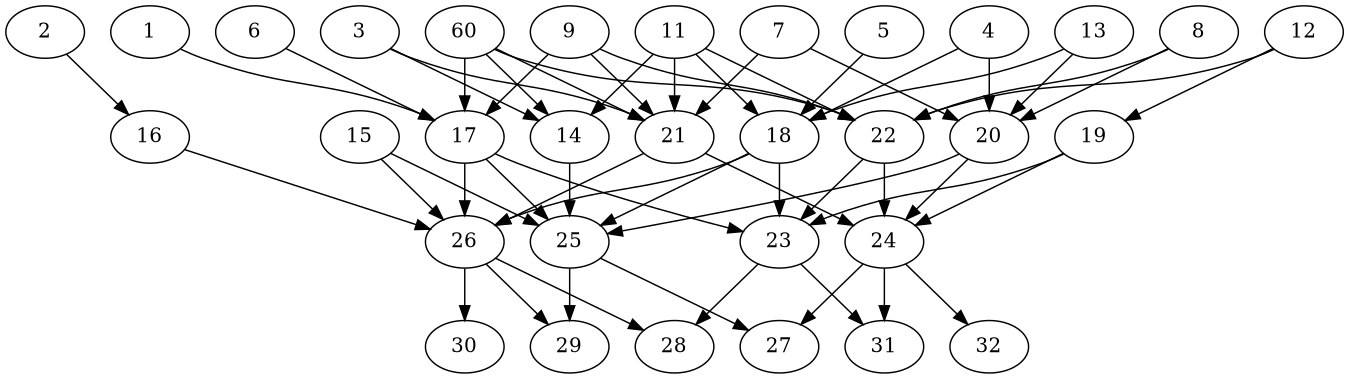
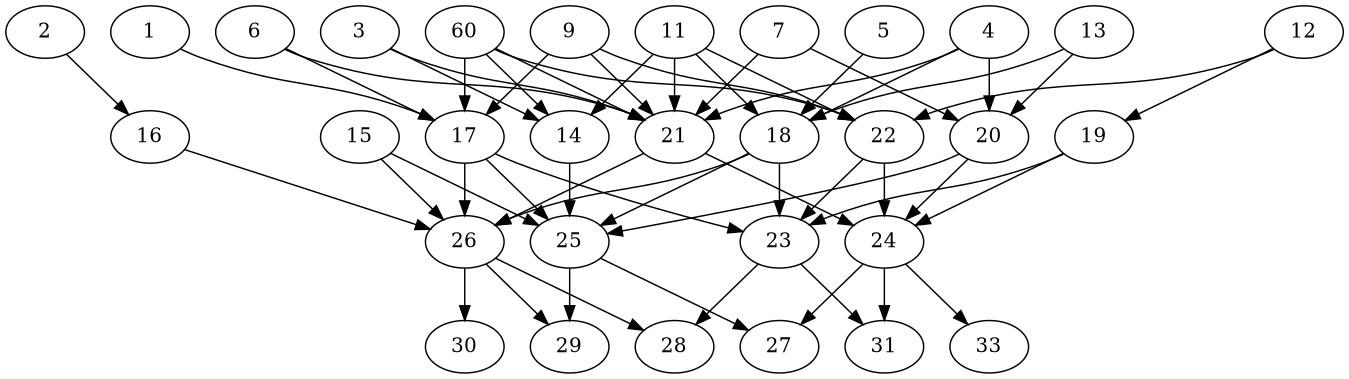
(1199, 32) -> none
none -> (851, 81)
none -> (440, 83)
(989, 347) -> (989, 347)
